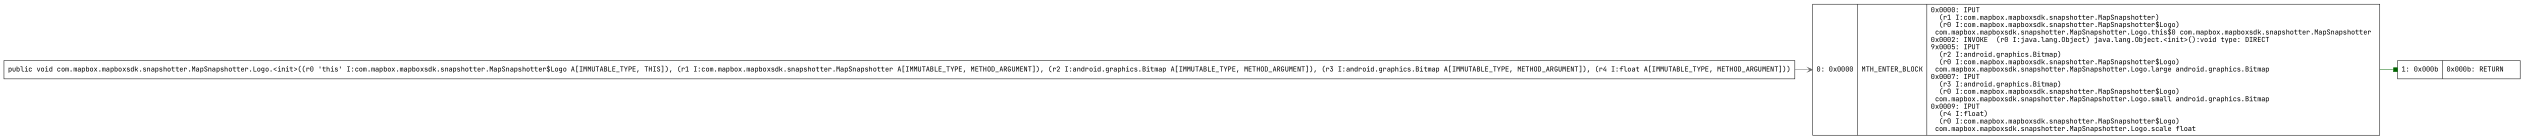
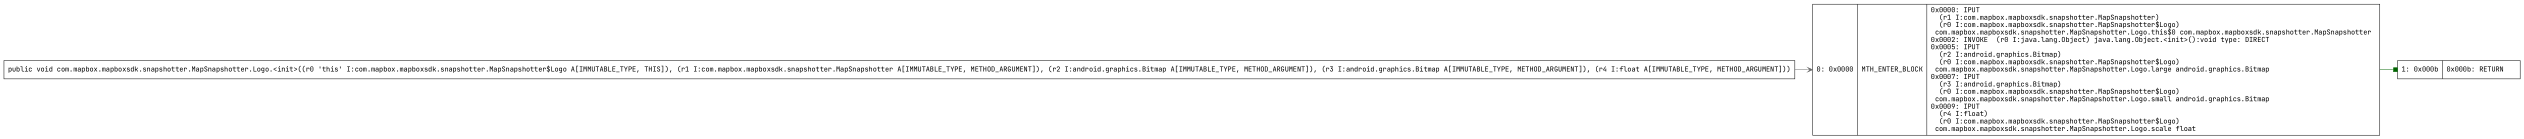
(1959, 47) -> (1959, 47)
